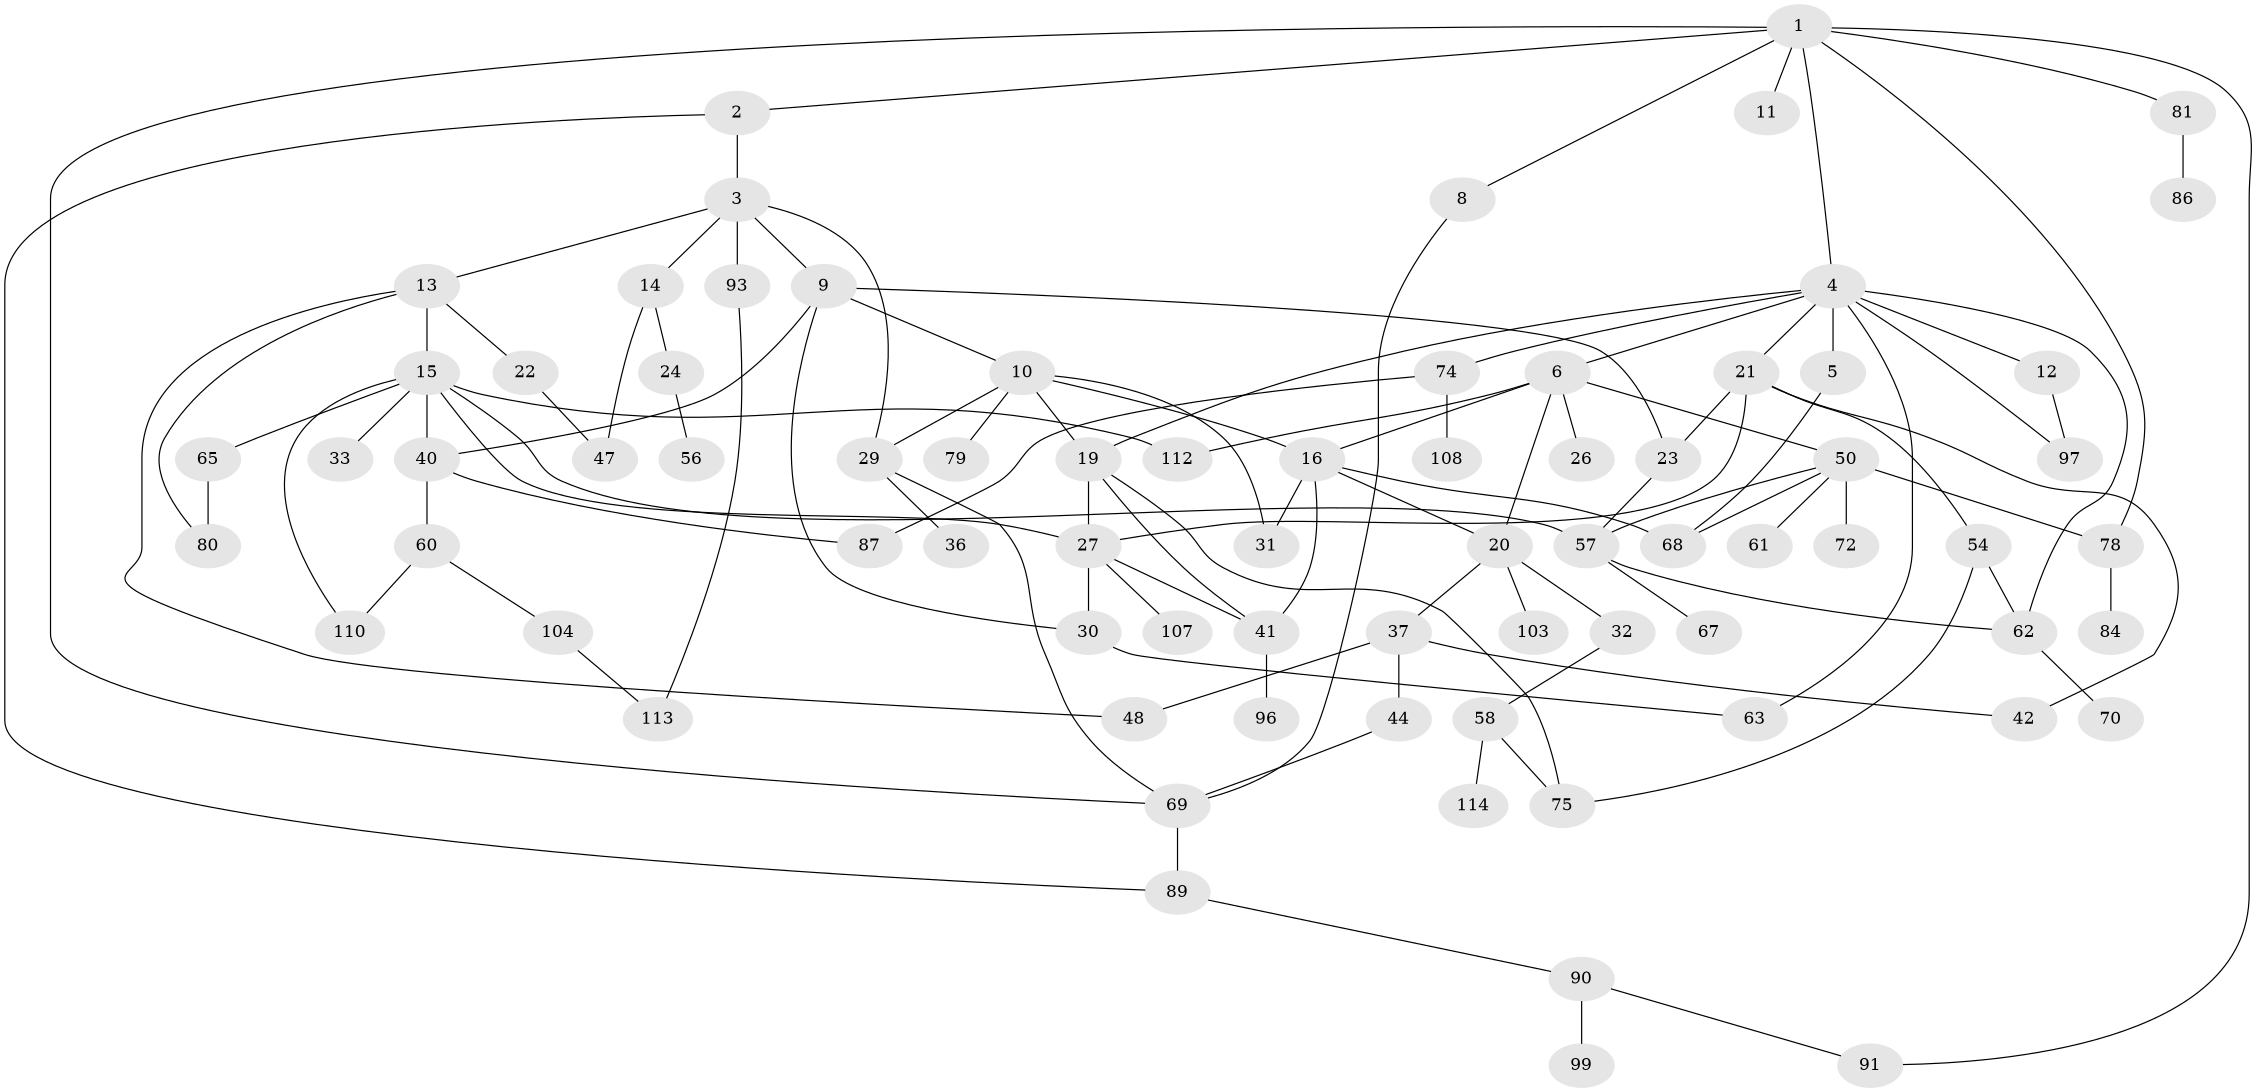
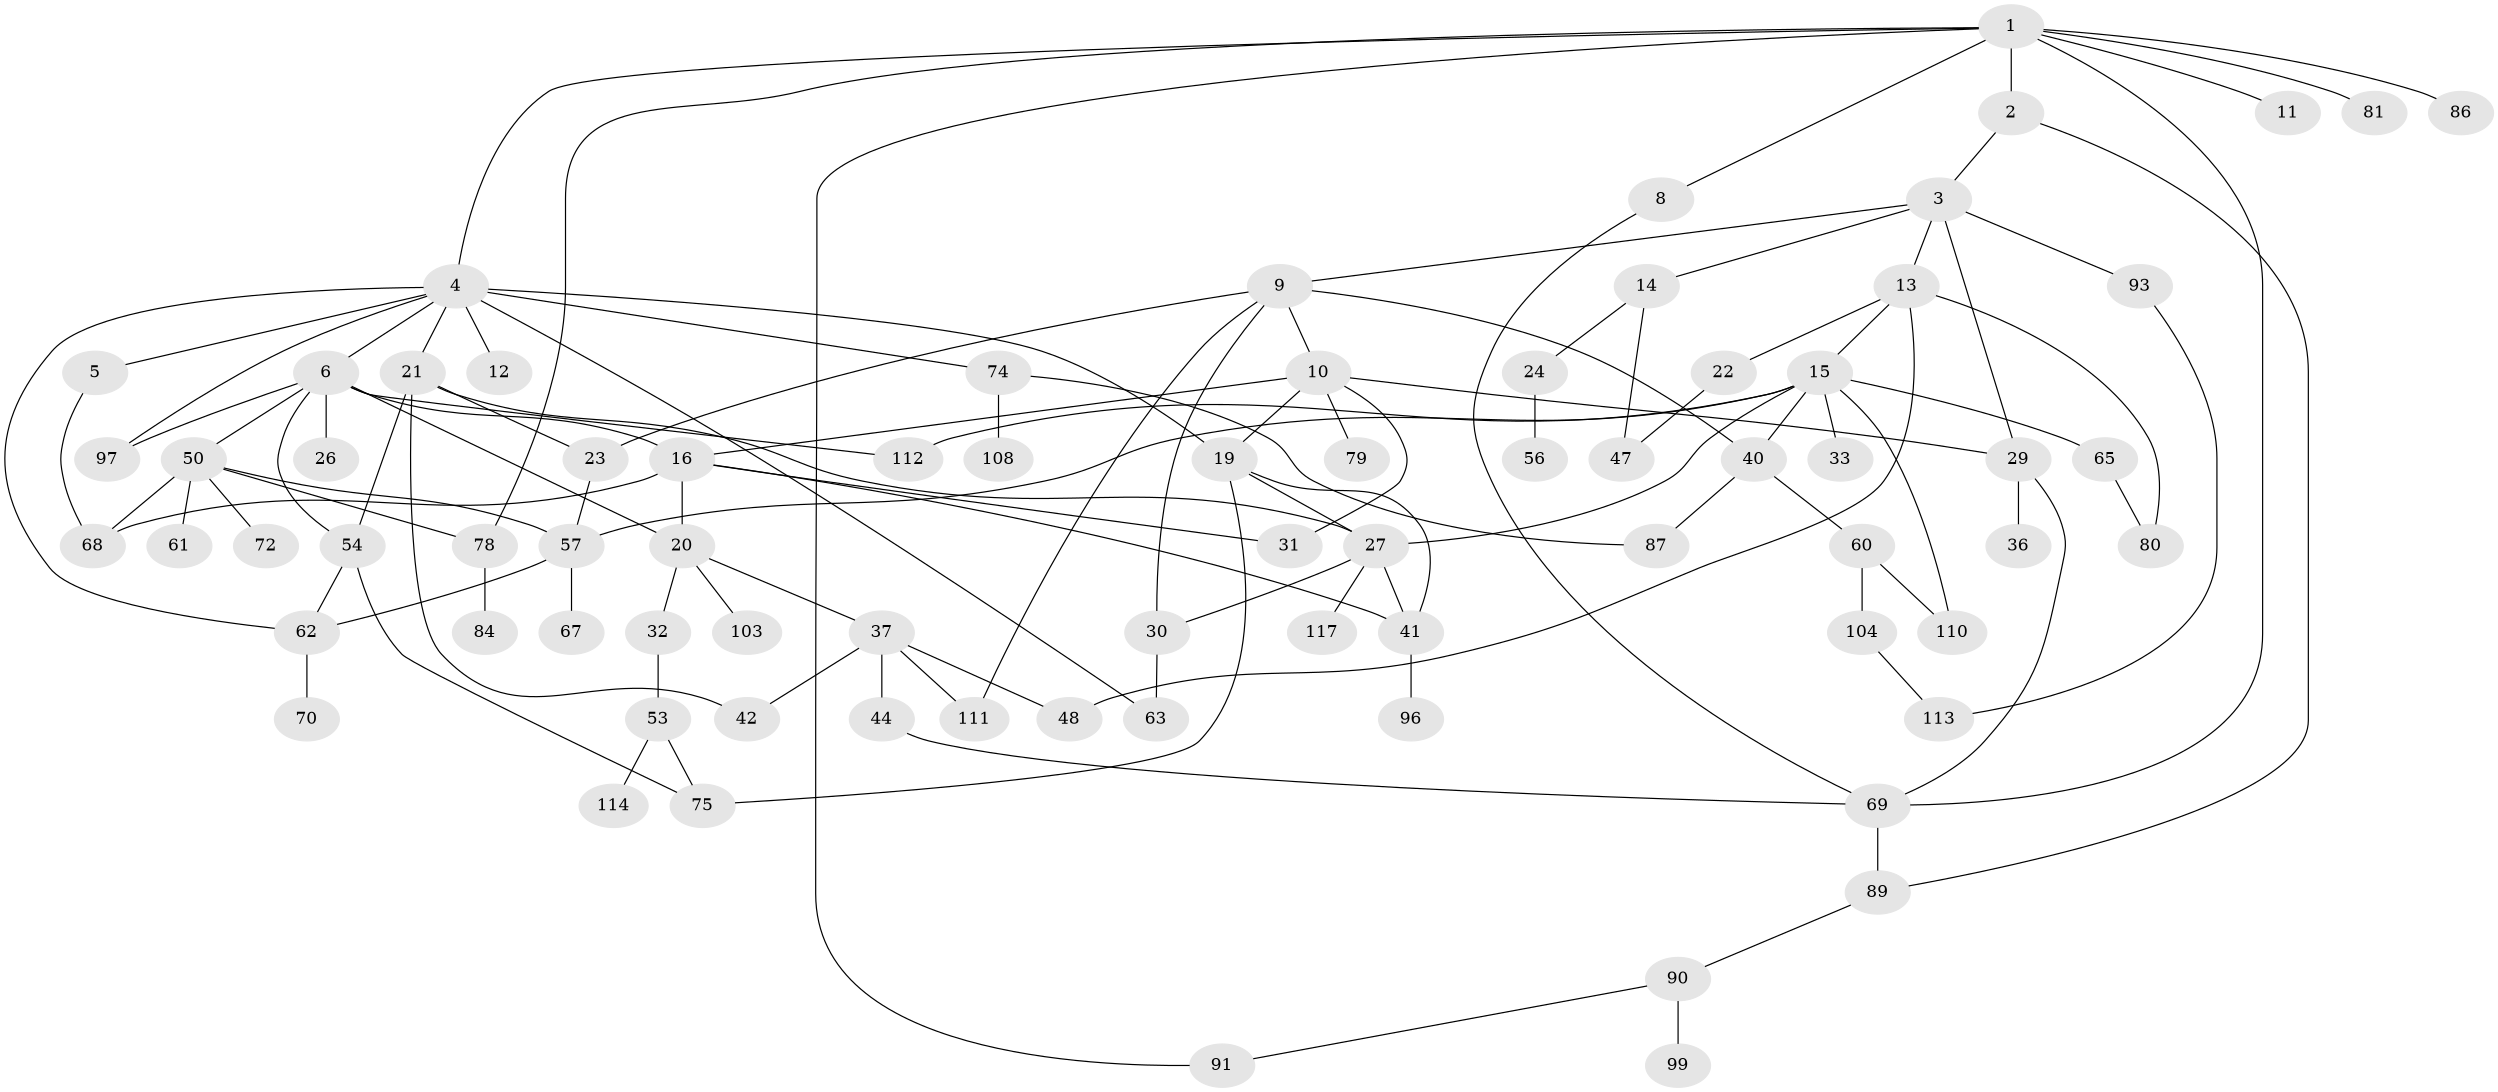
(2183, 156) -> (2242, 52)
(2059, 416) -> (214, 413)
none -> (278, 467)
(1178, 633) -> (1322, 633)
none -> (974, 719)
(1485, 719) -> (658, 719)
